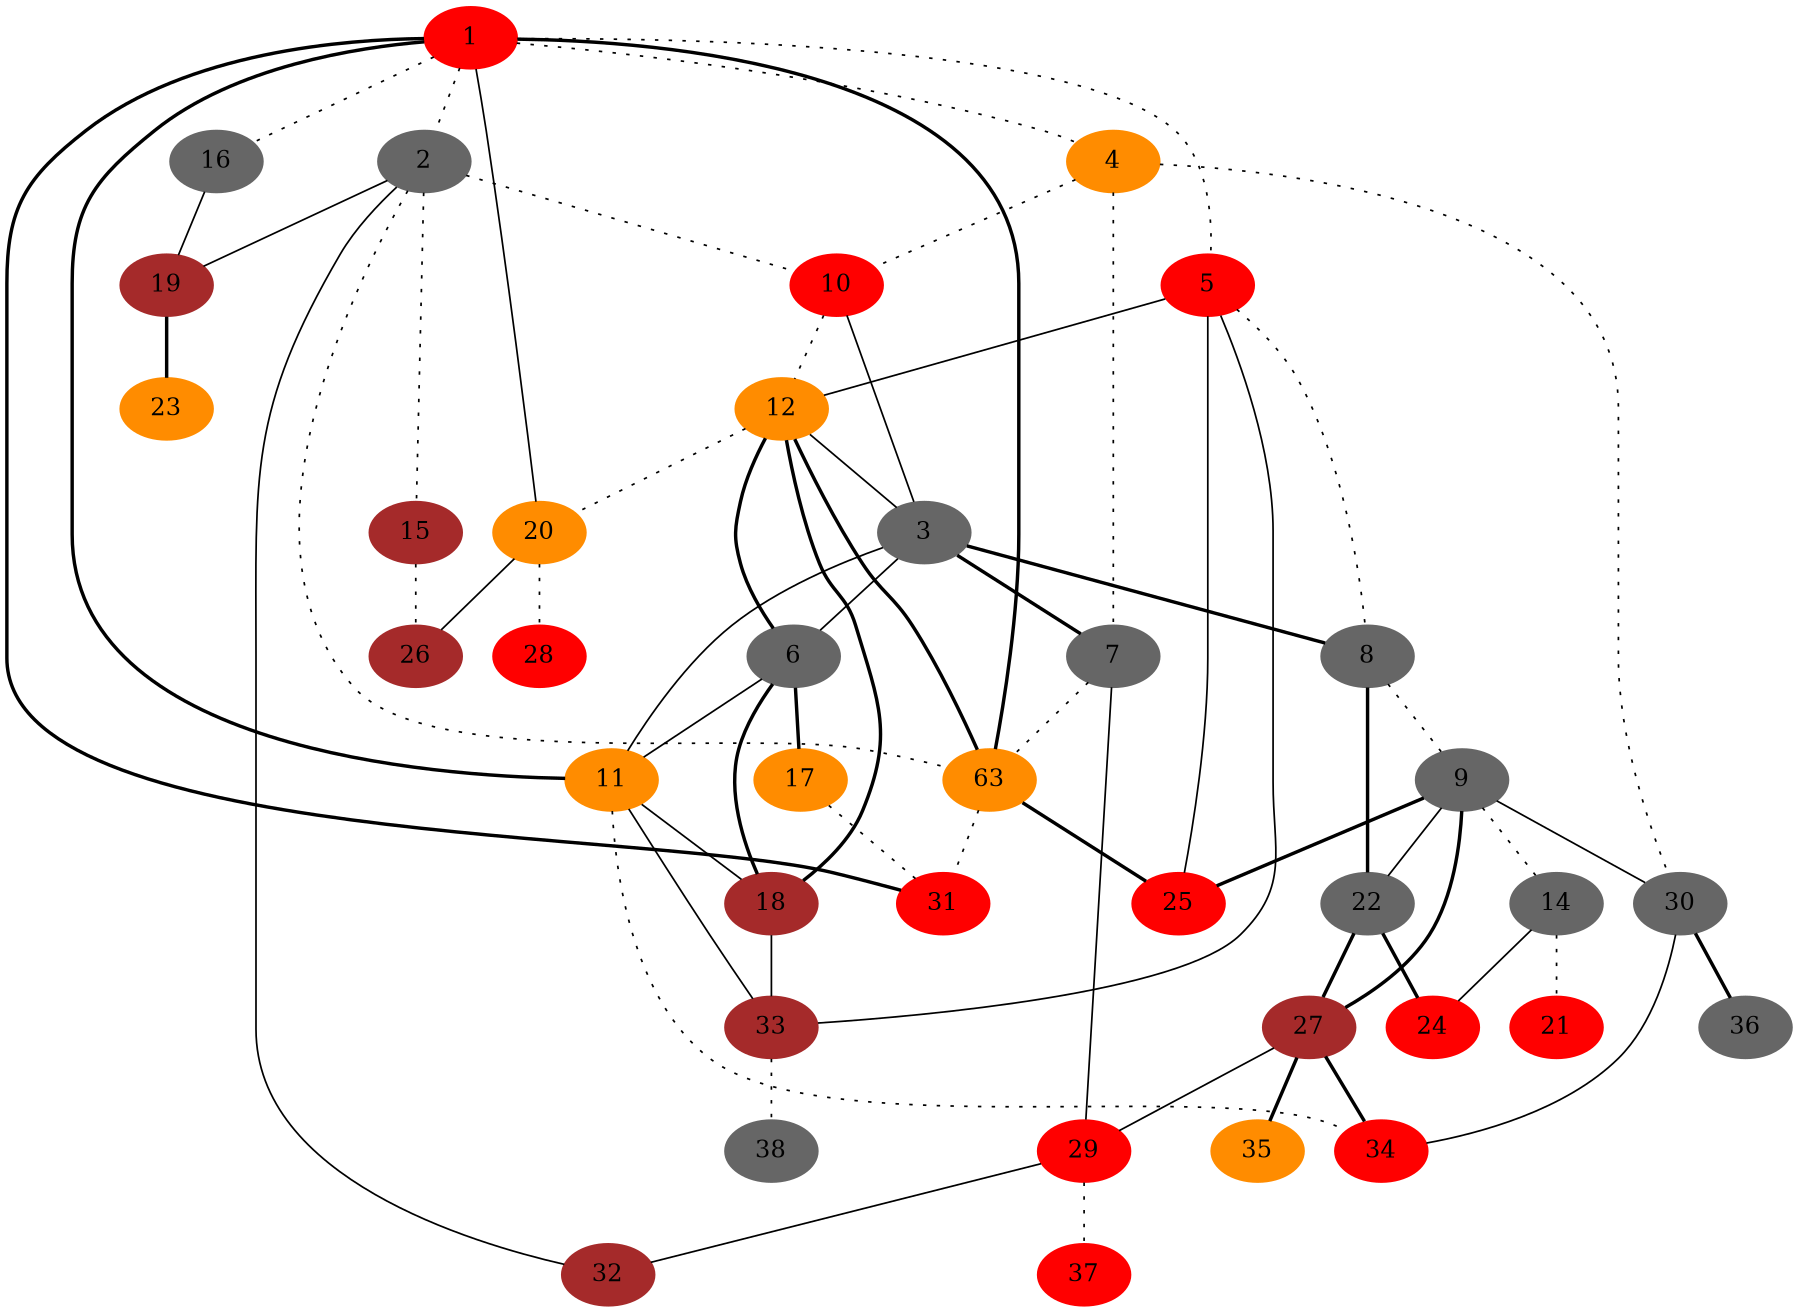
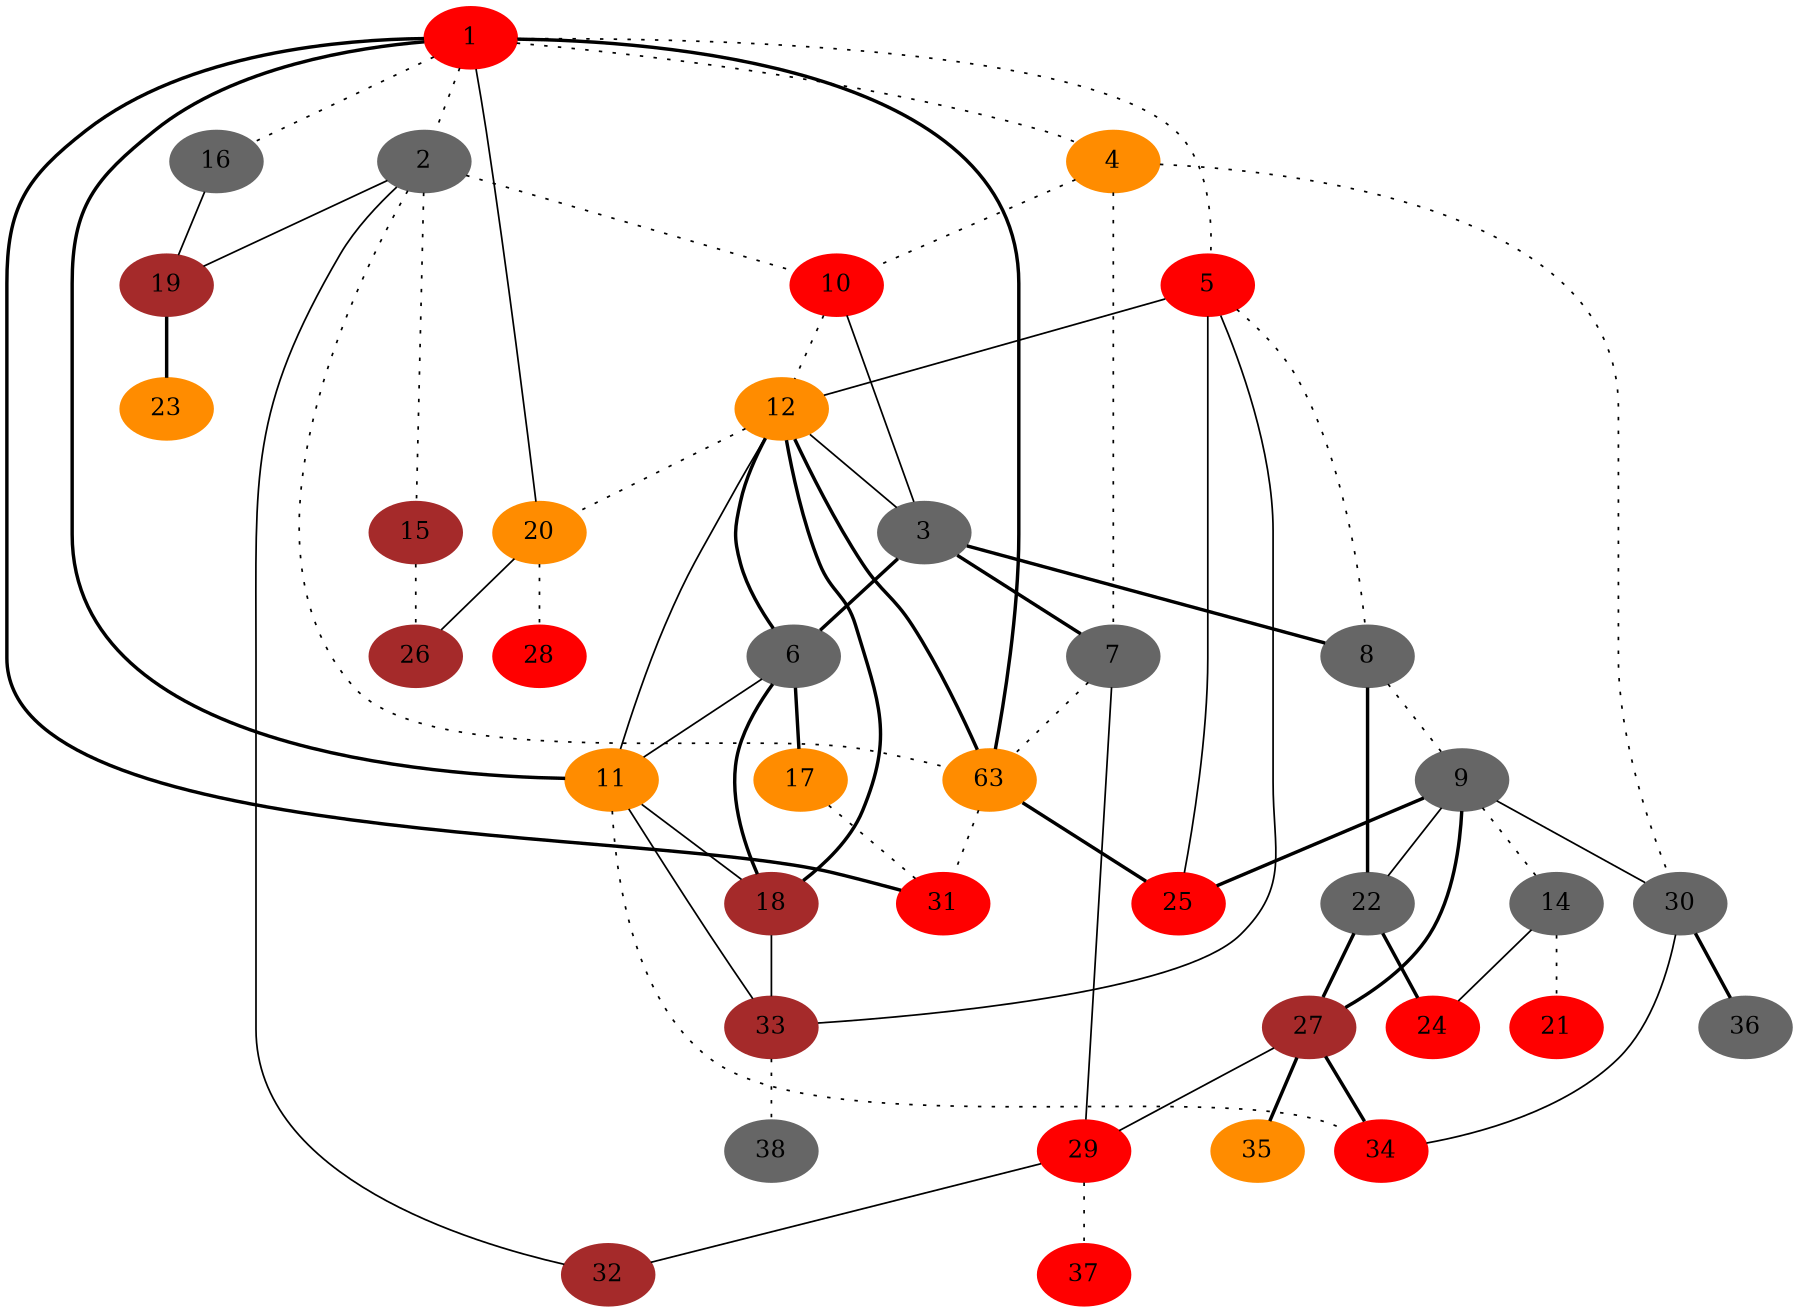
(859, 594) -> (859, 594)
(735, 623) -> (681, 589)
